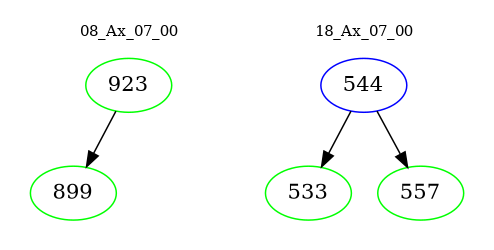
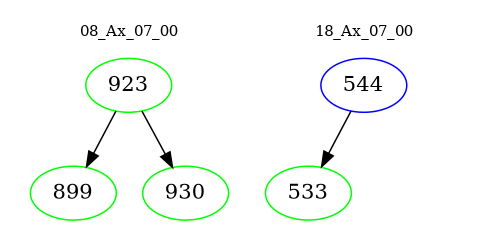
none -> (186, 193)
(421, 193) -> none
